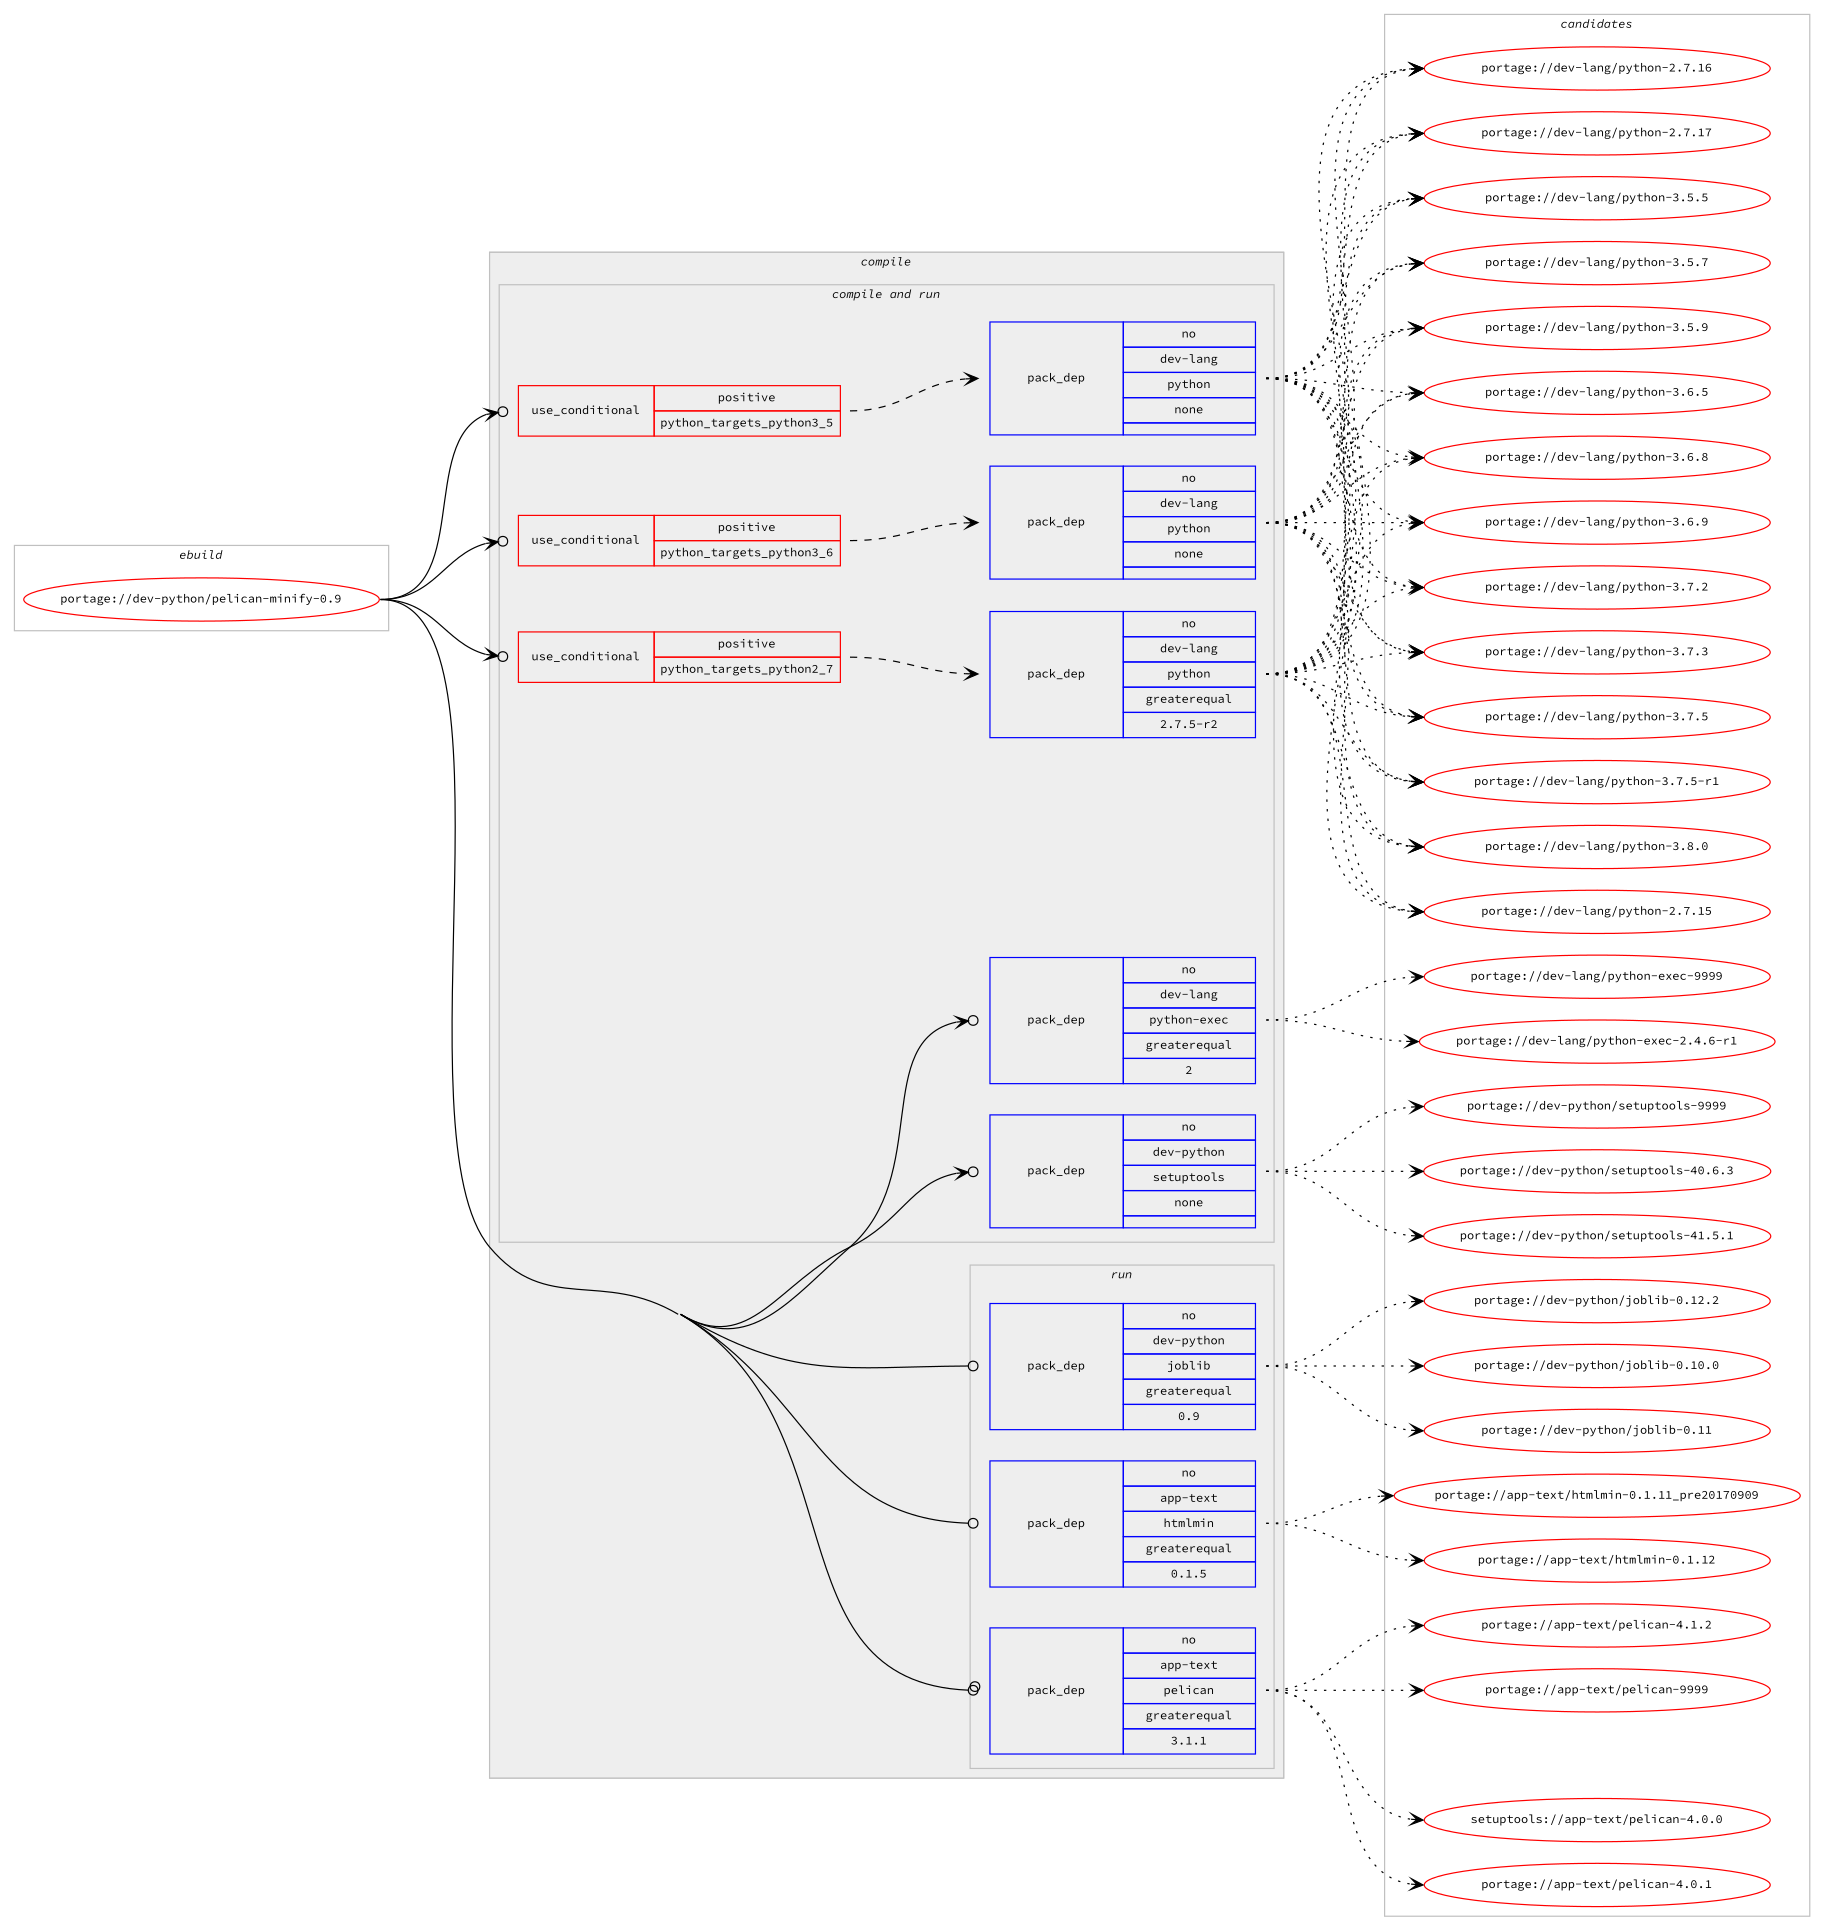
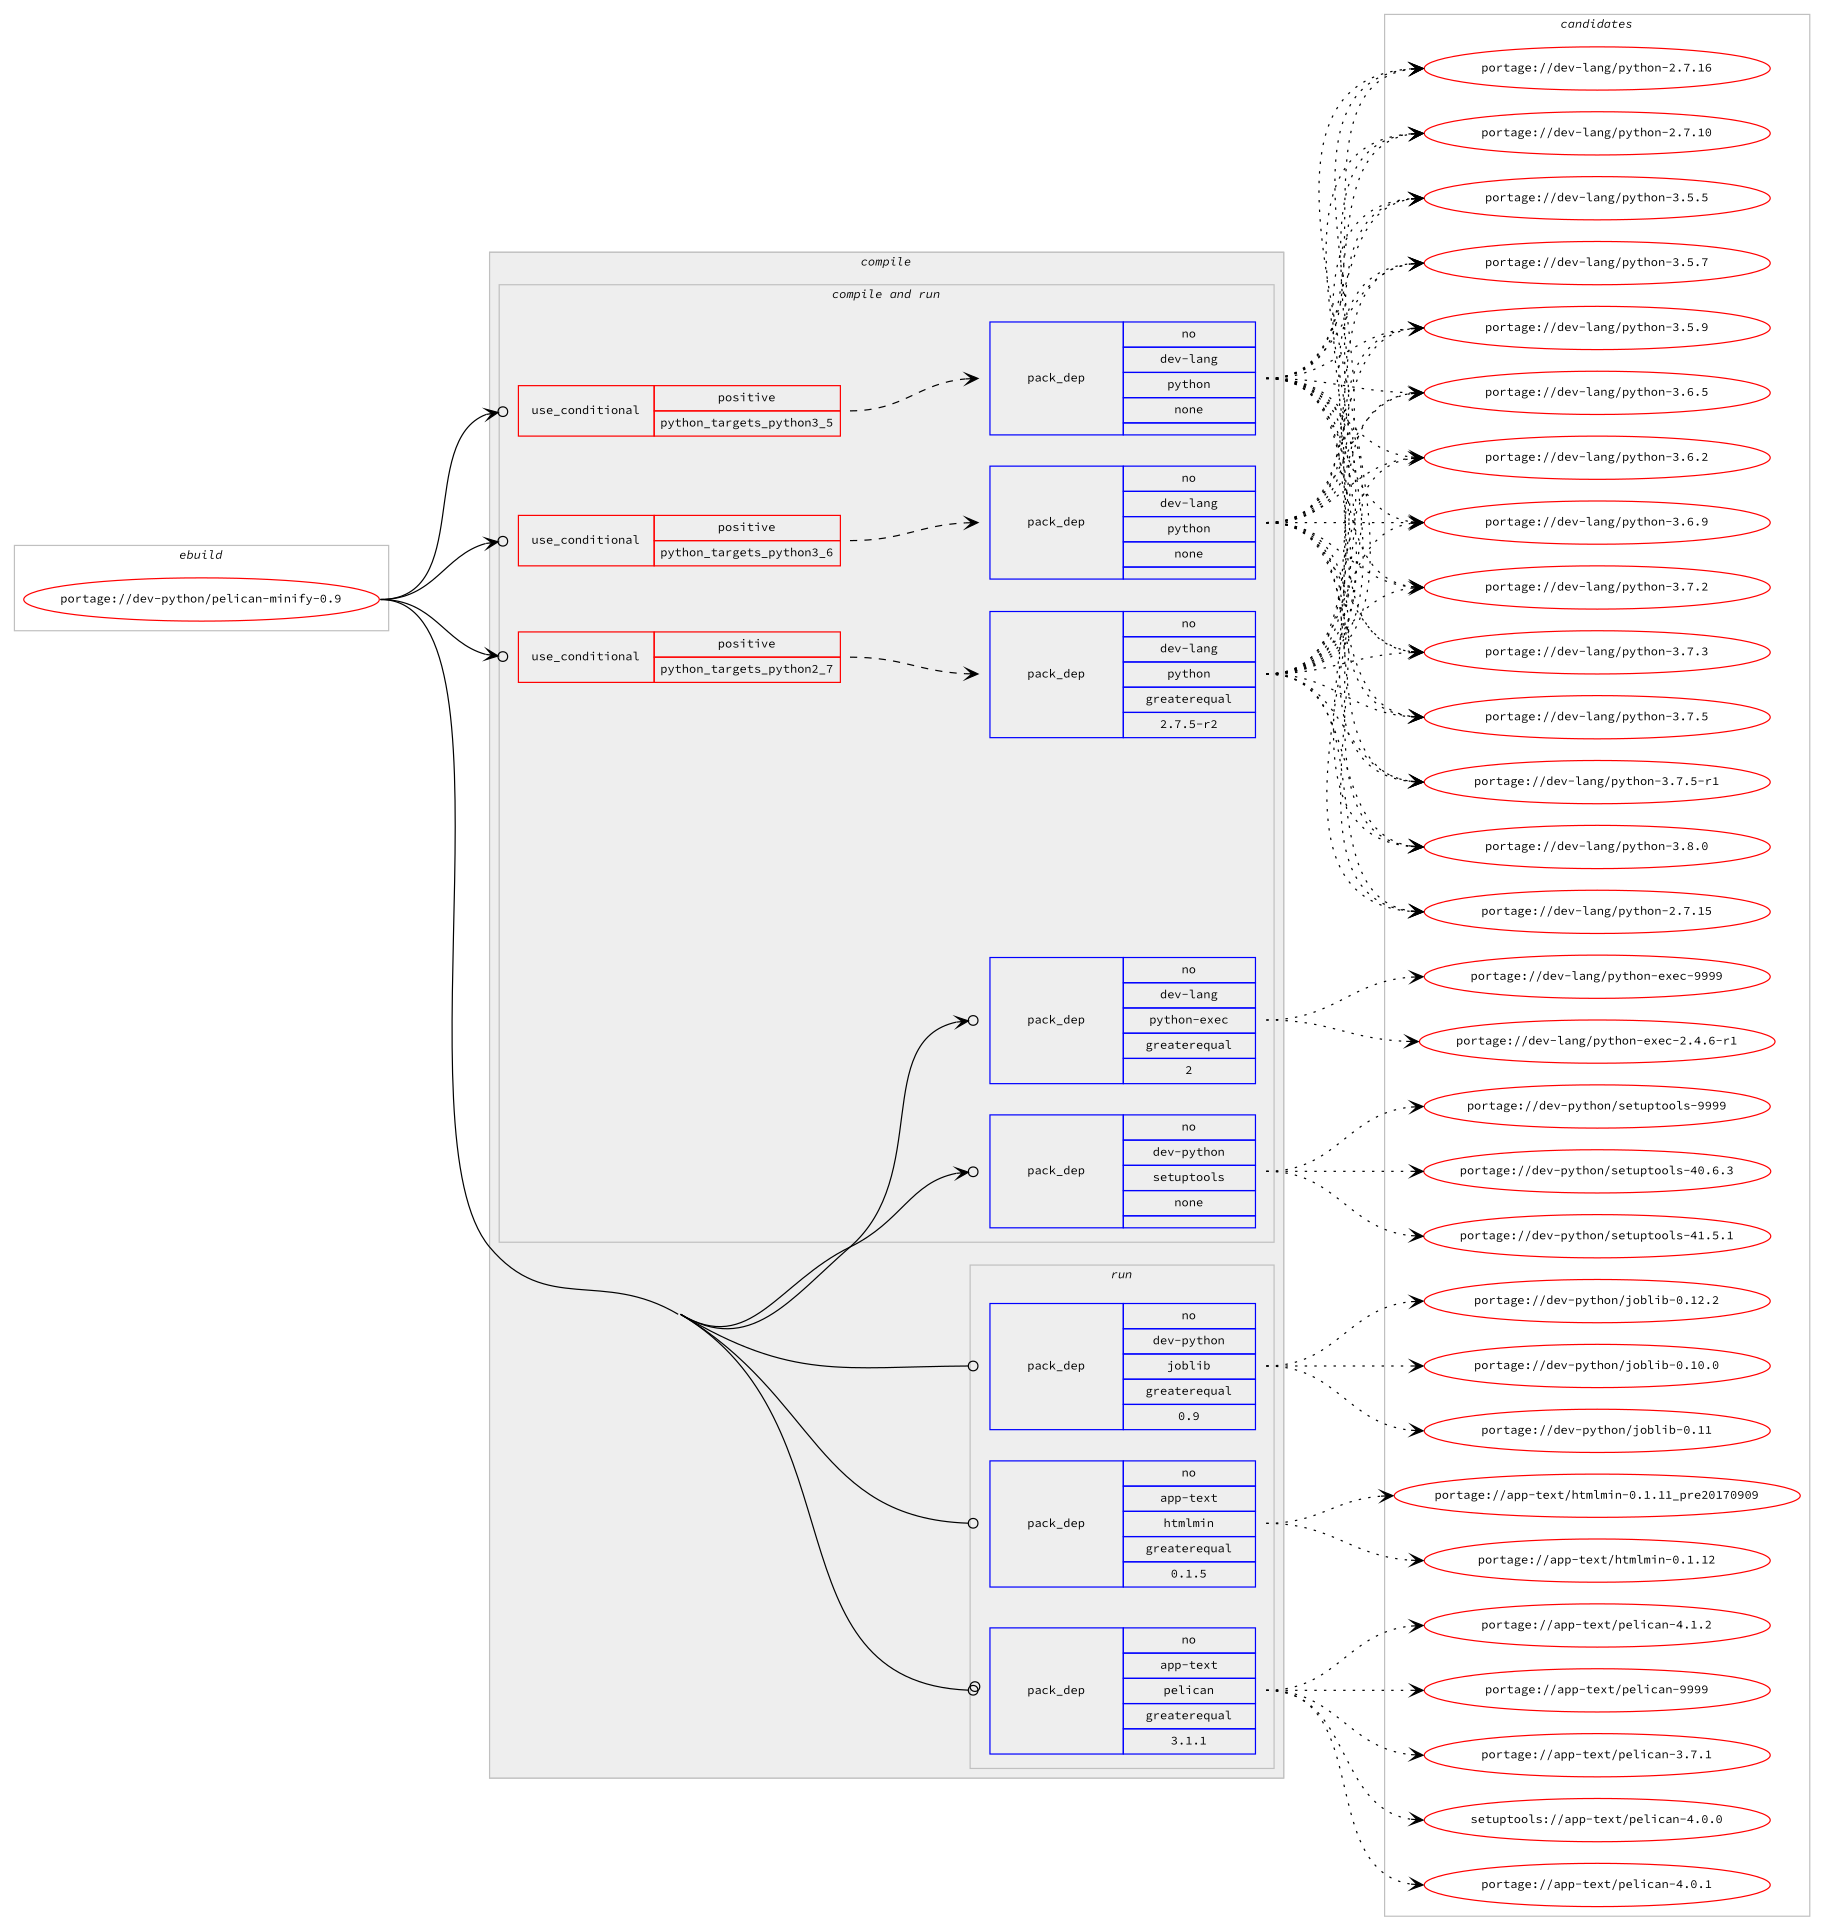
(1597, 133) -> (1597, 133)
(1597, 458) -> (1597, 458)
none -> (1597, 1755)
